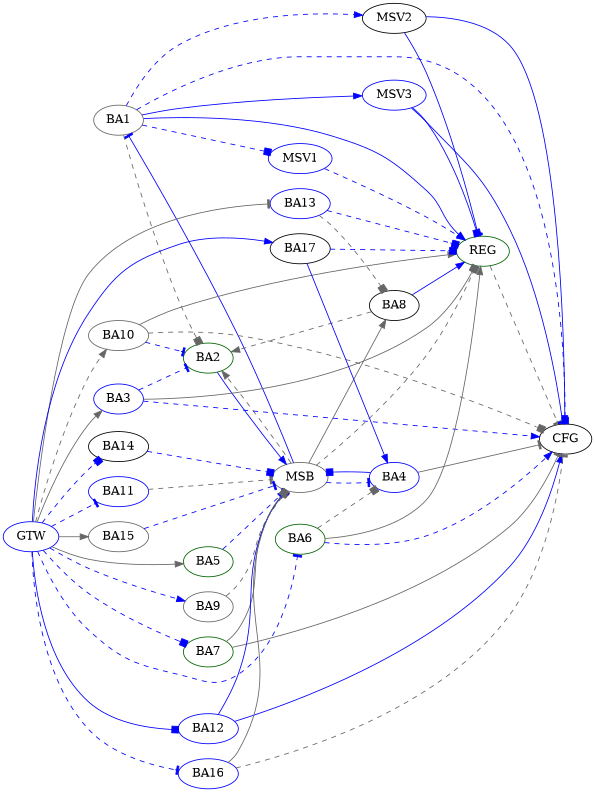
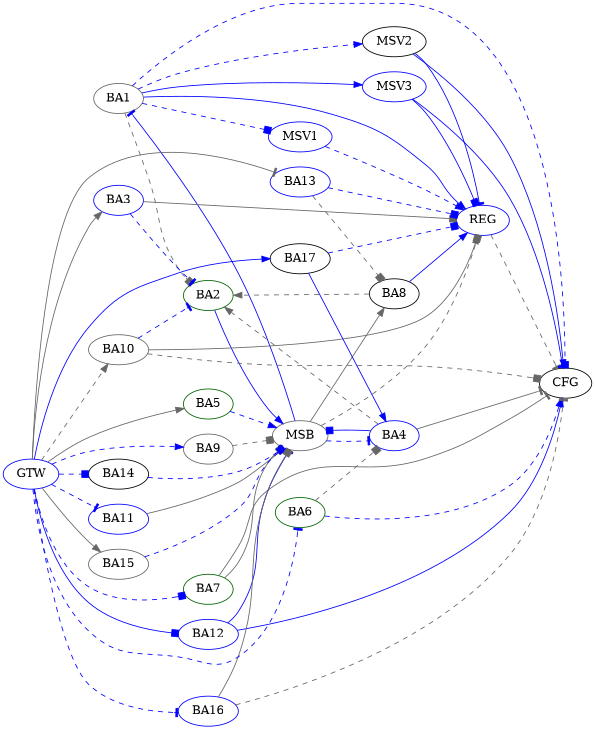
(483, 251) -> (483, 220)
(347, 419) -> none
(260, 420) -> (308, 371)
(451, 444) -> none
(208, 485) -> (218, 492)
